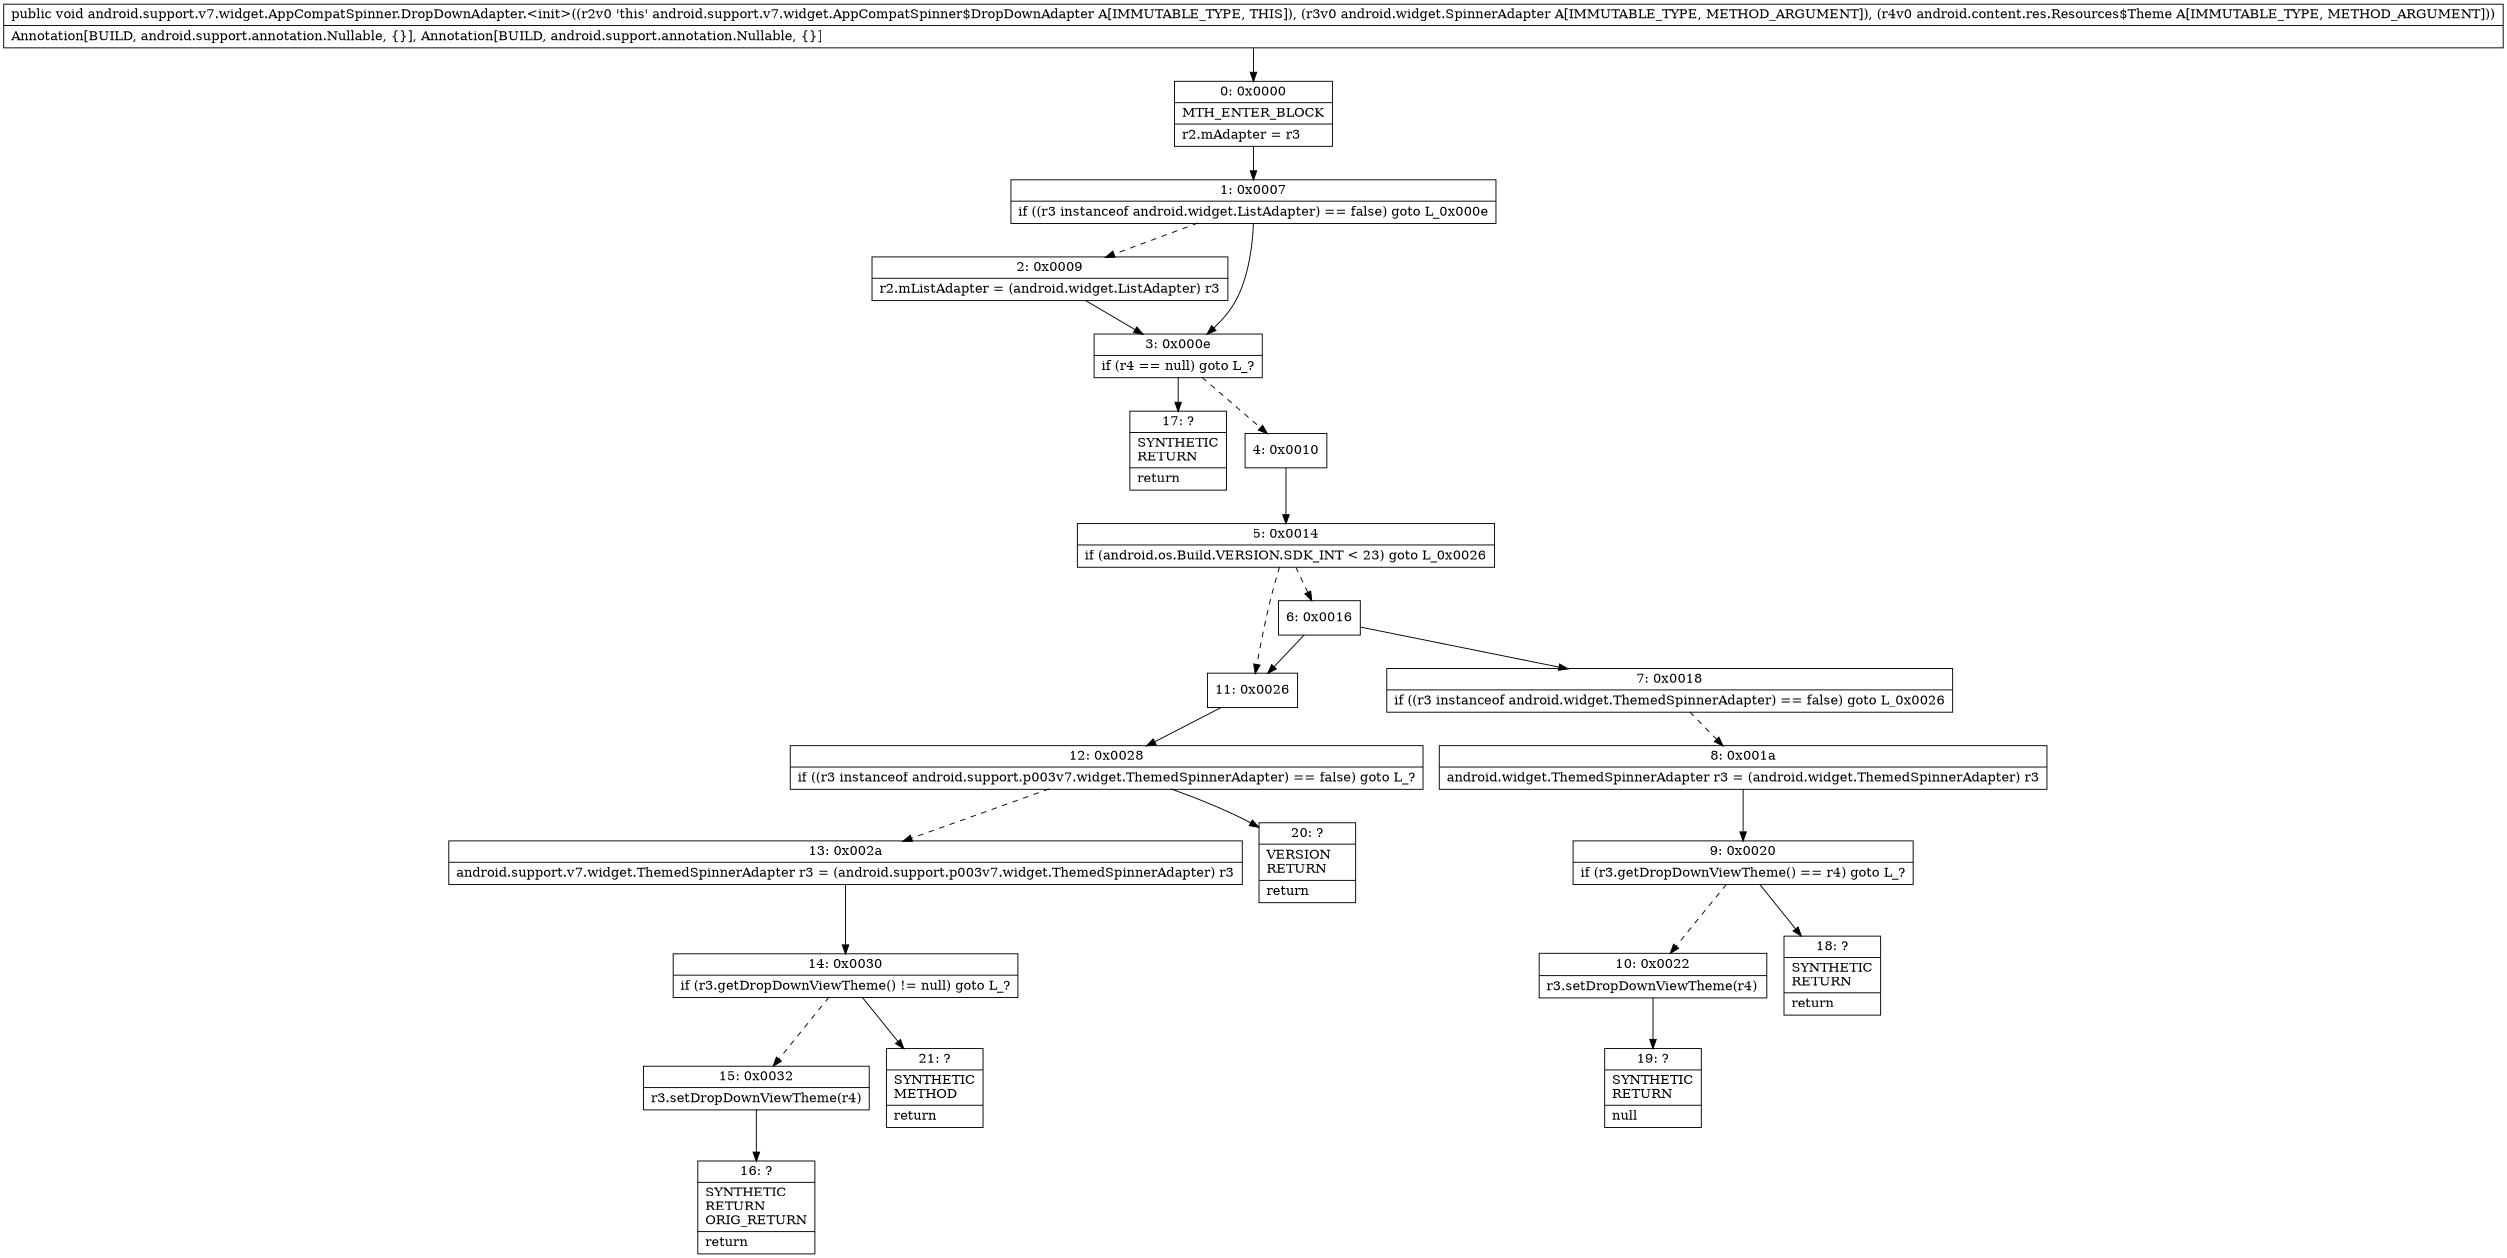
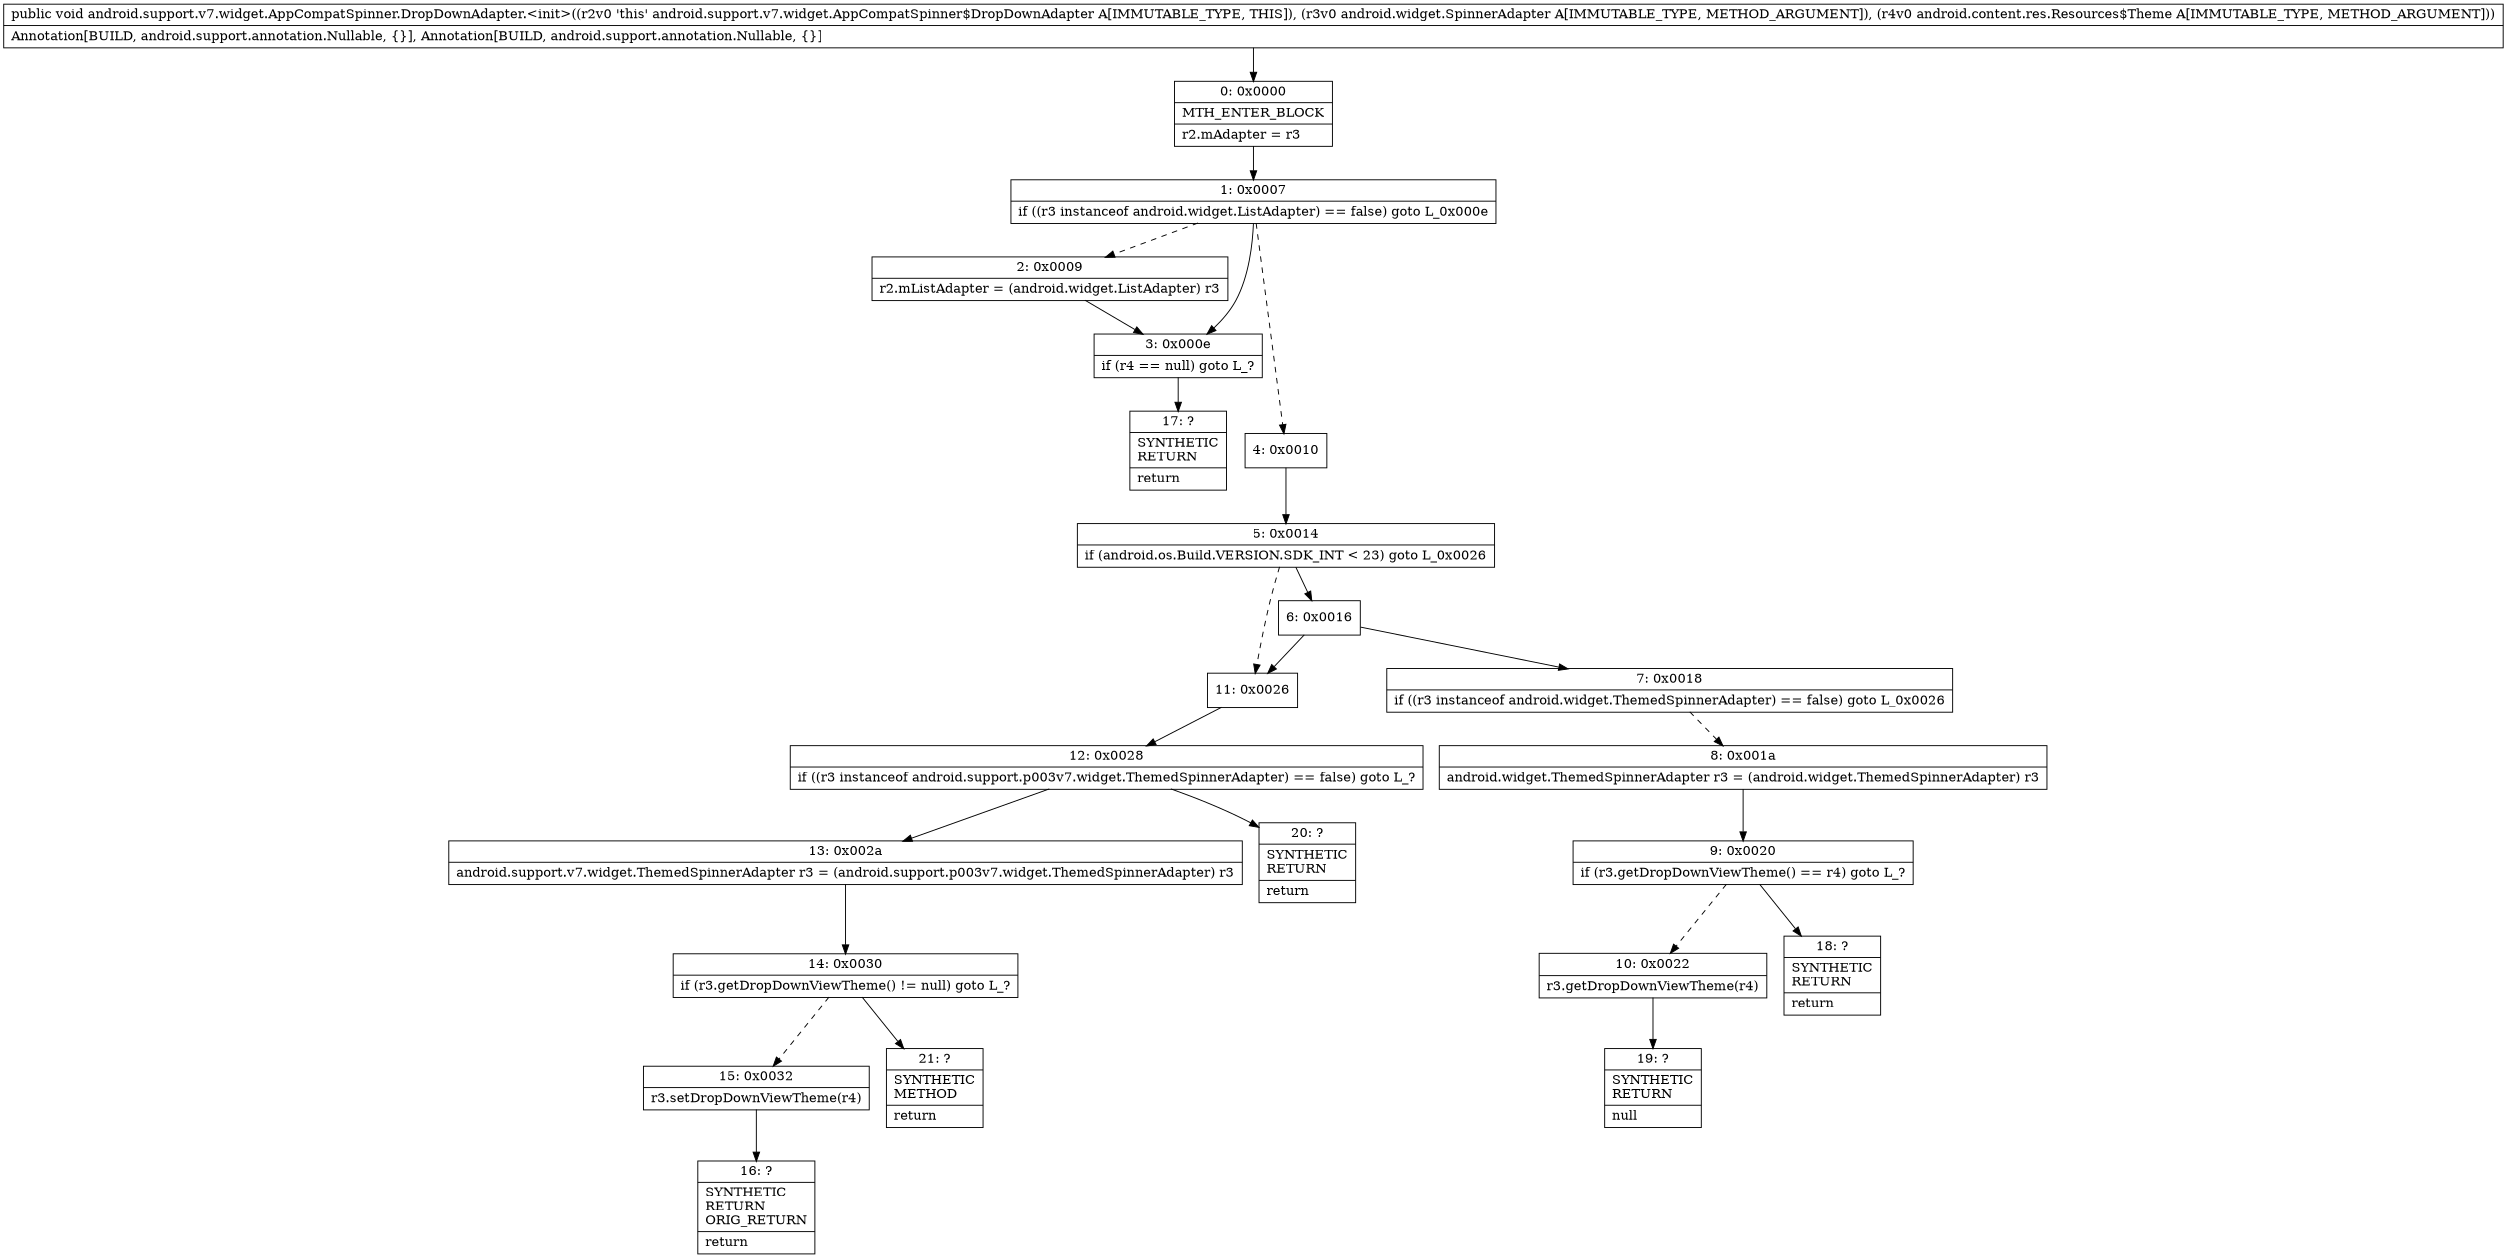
(1231, 402) -> (1269, 324)
(1302, 580) -> (1302, 580)
(980, 814) -> (980, 814)
(1299, 855) -> (1307, 855)
(1652, 986) -> (1653, 986)
